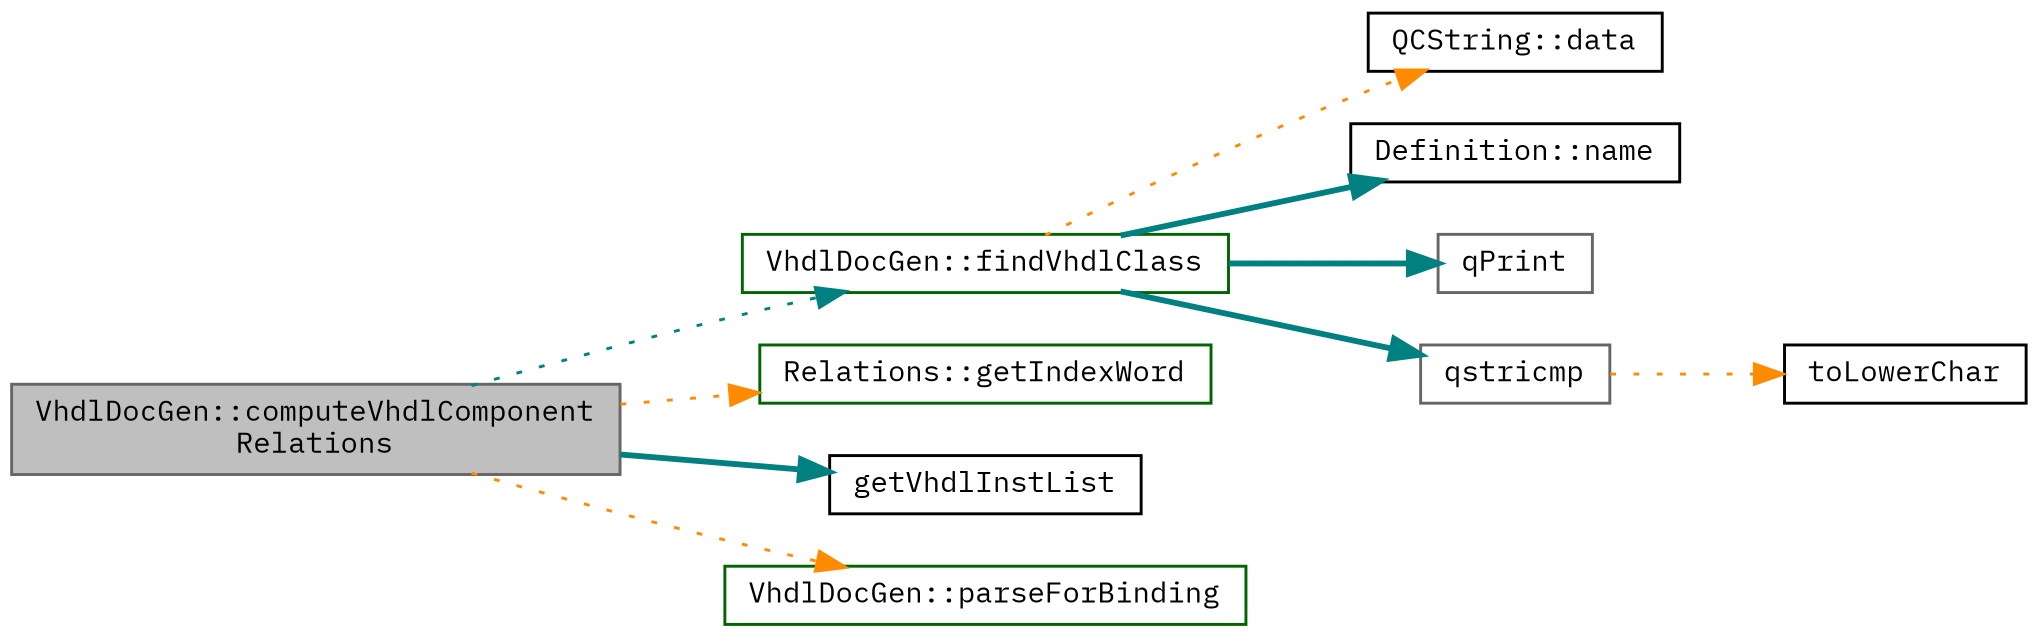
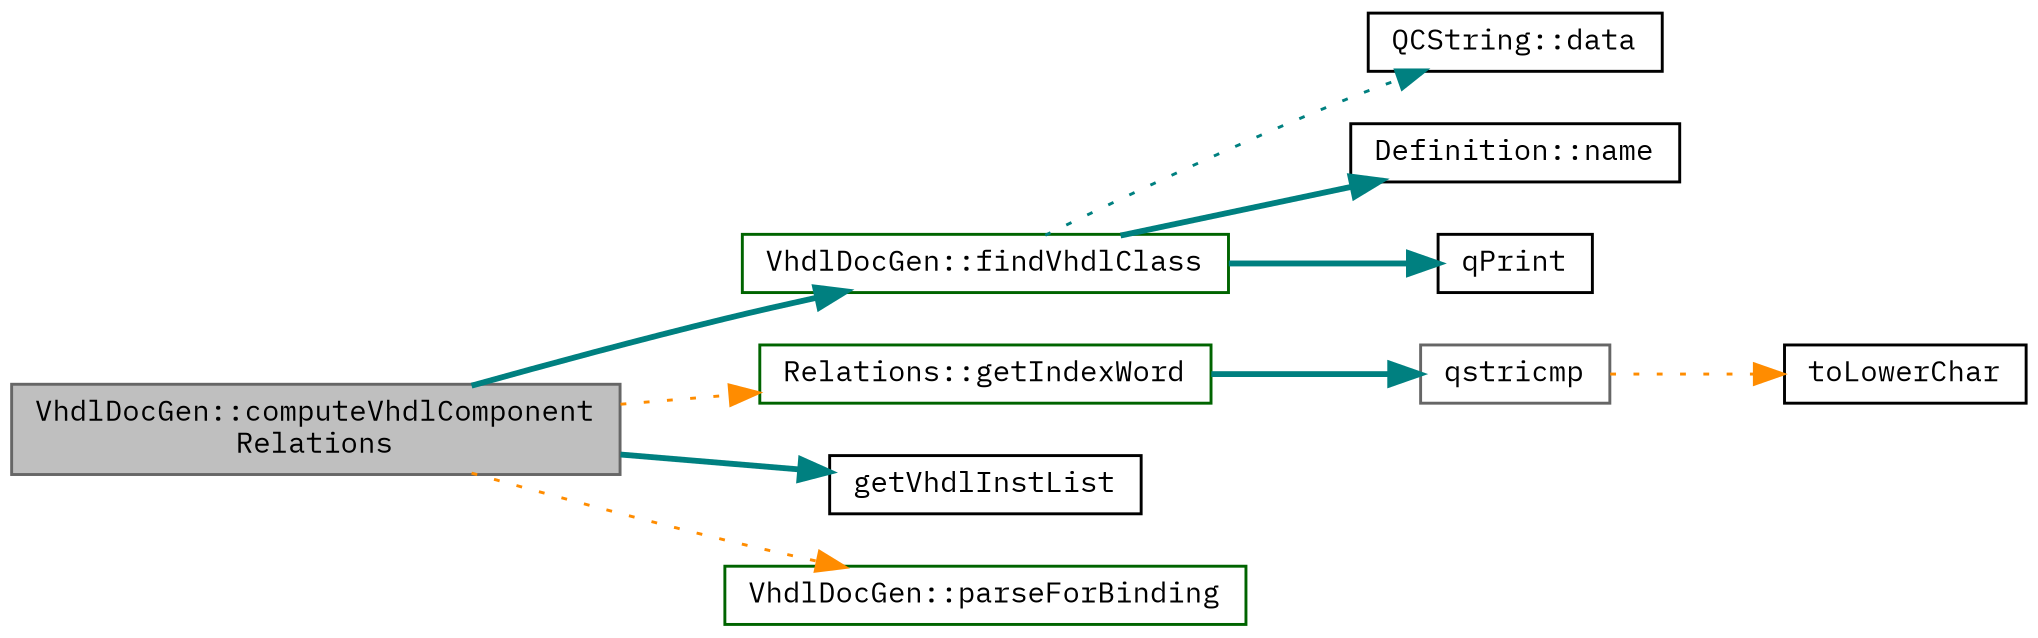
(1220, 153) -> (1220, 153)
(1515, 263) -> (1515, 263)
(1256, 320) -> (1301, 374)
(644, 339) -> (644, 339)
